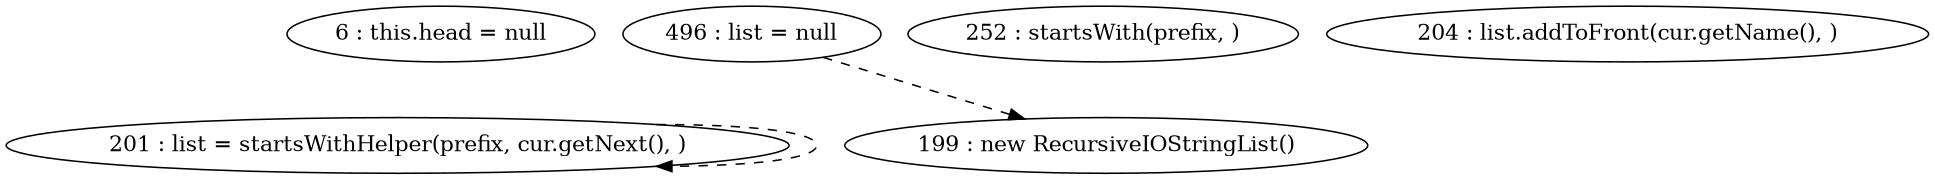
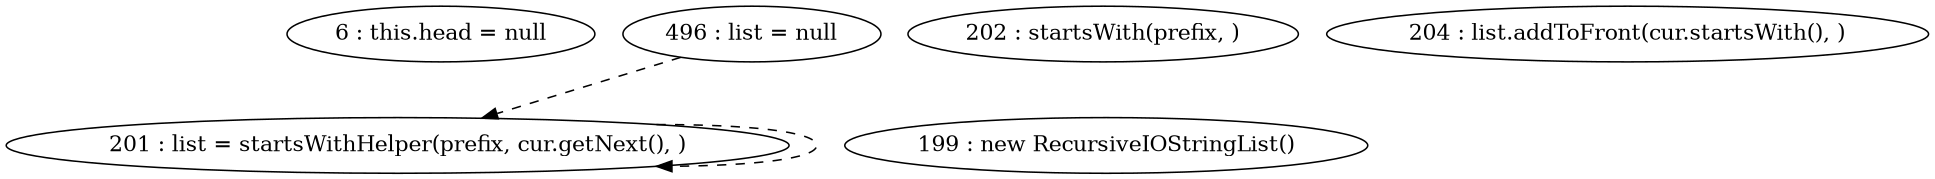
(1103, 34) -> (1103, 34)
(1628, 34) -> (1628, 34)
(916, 86) -> (589, 85)
